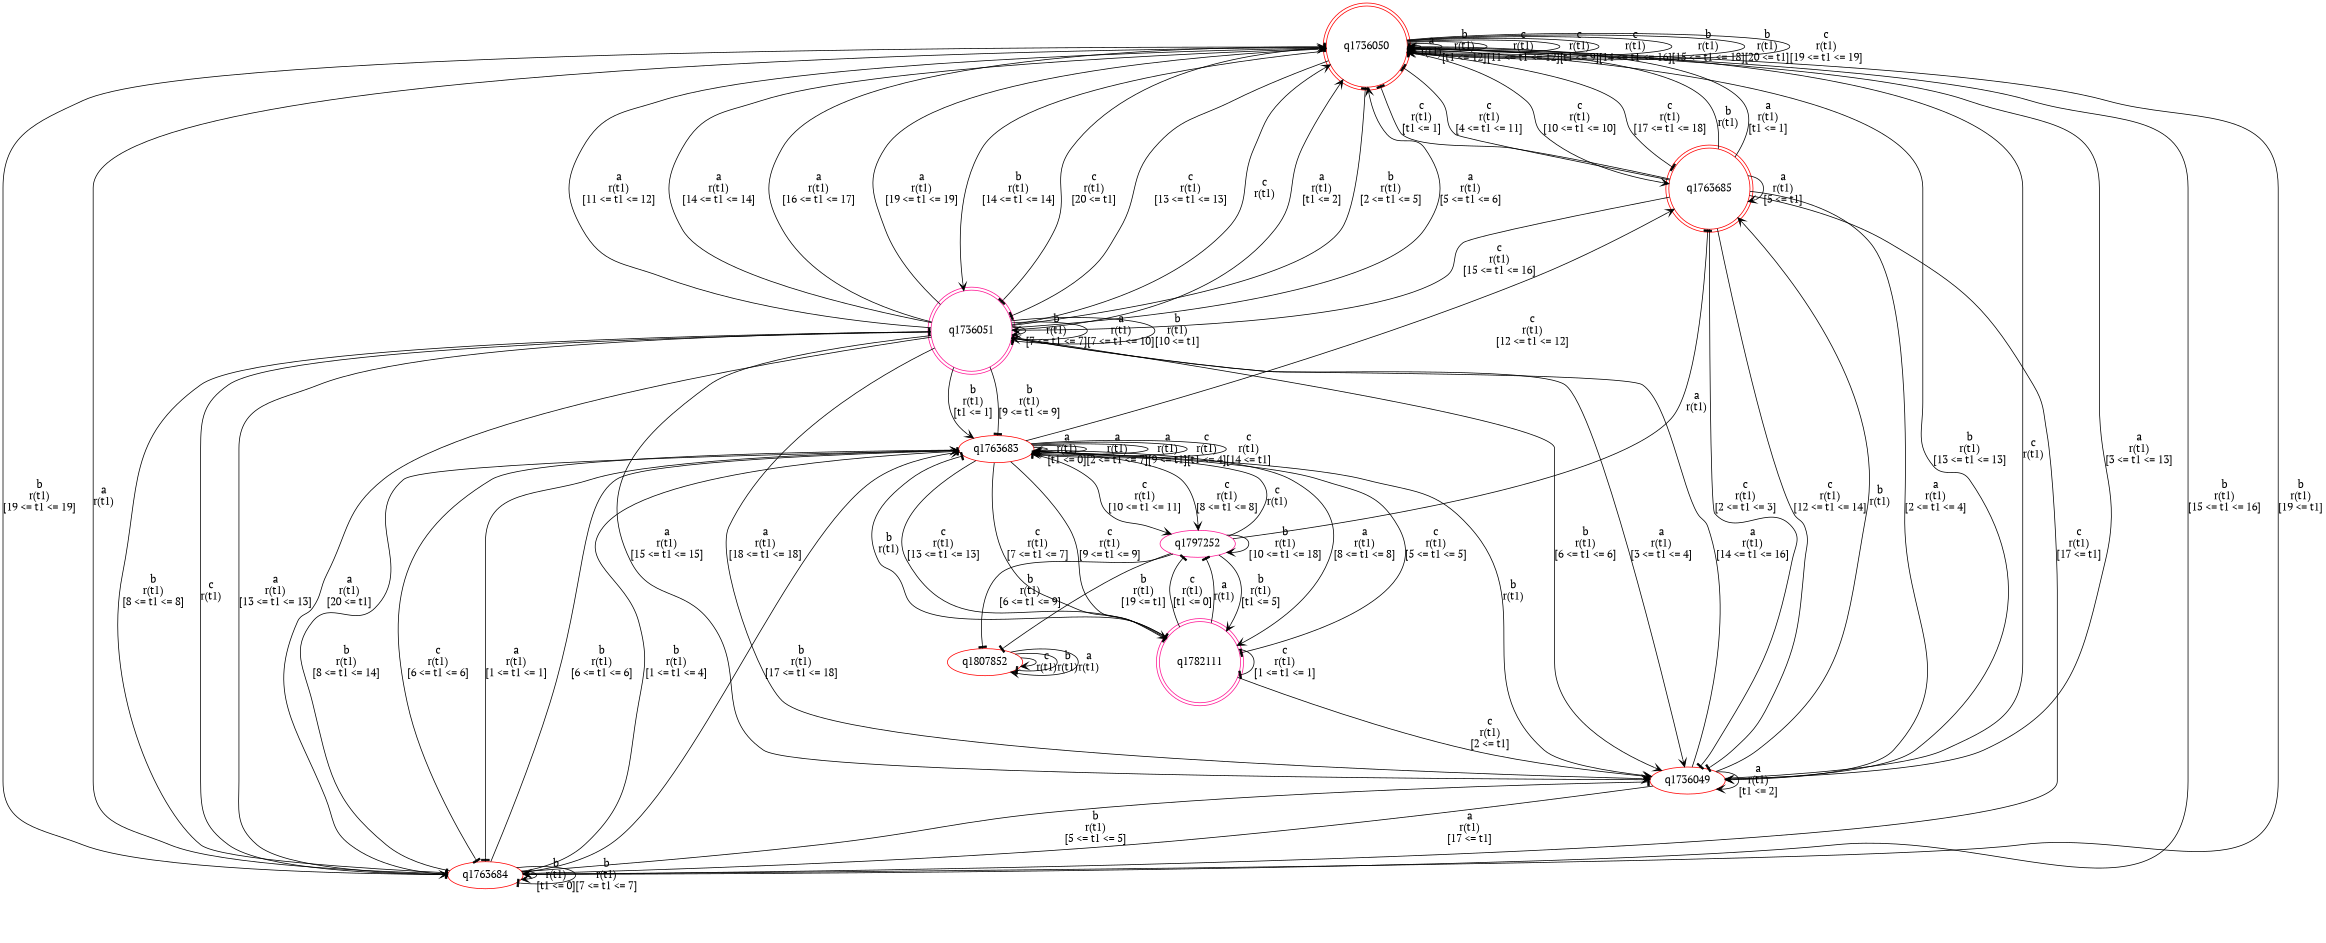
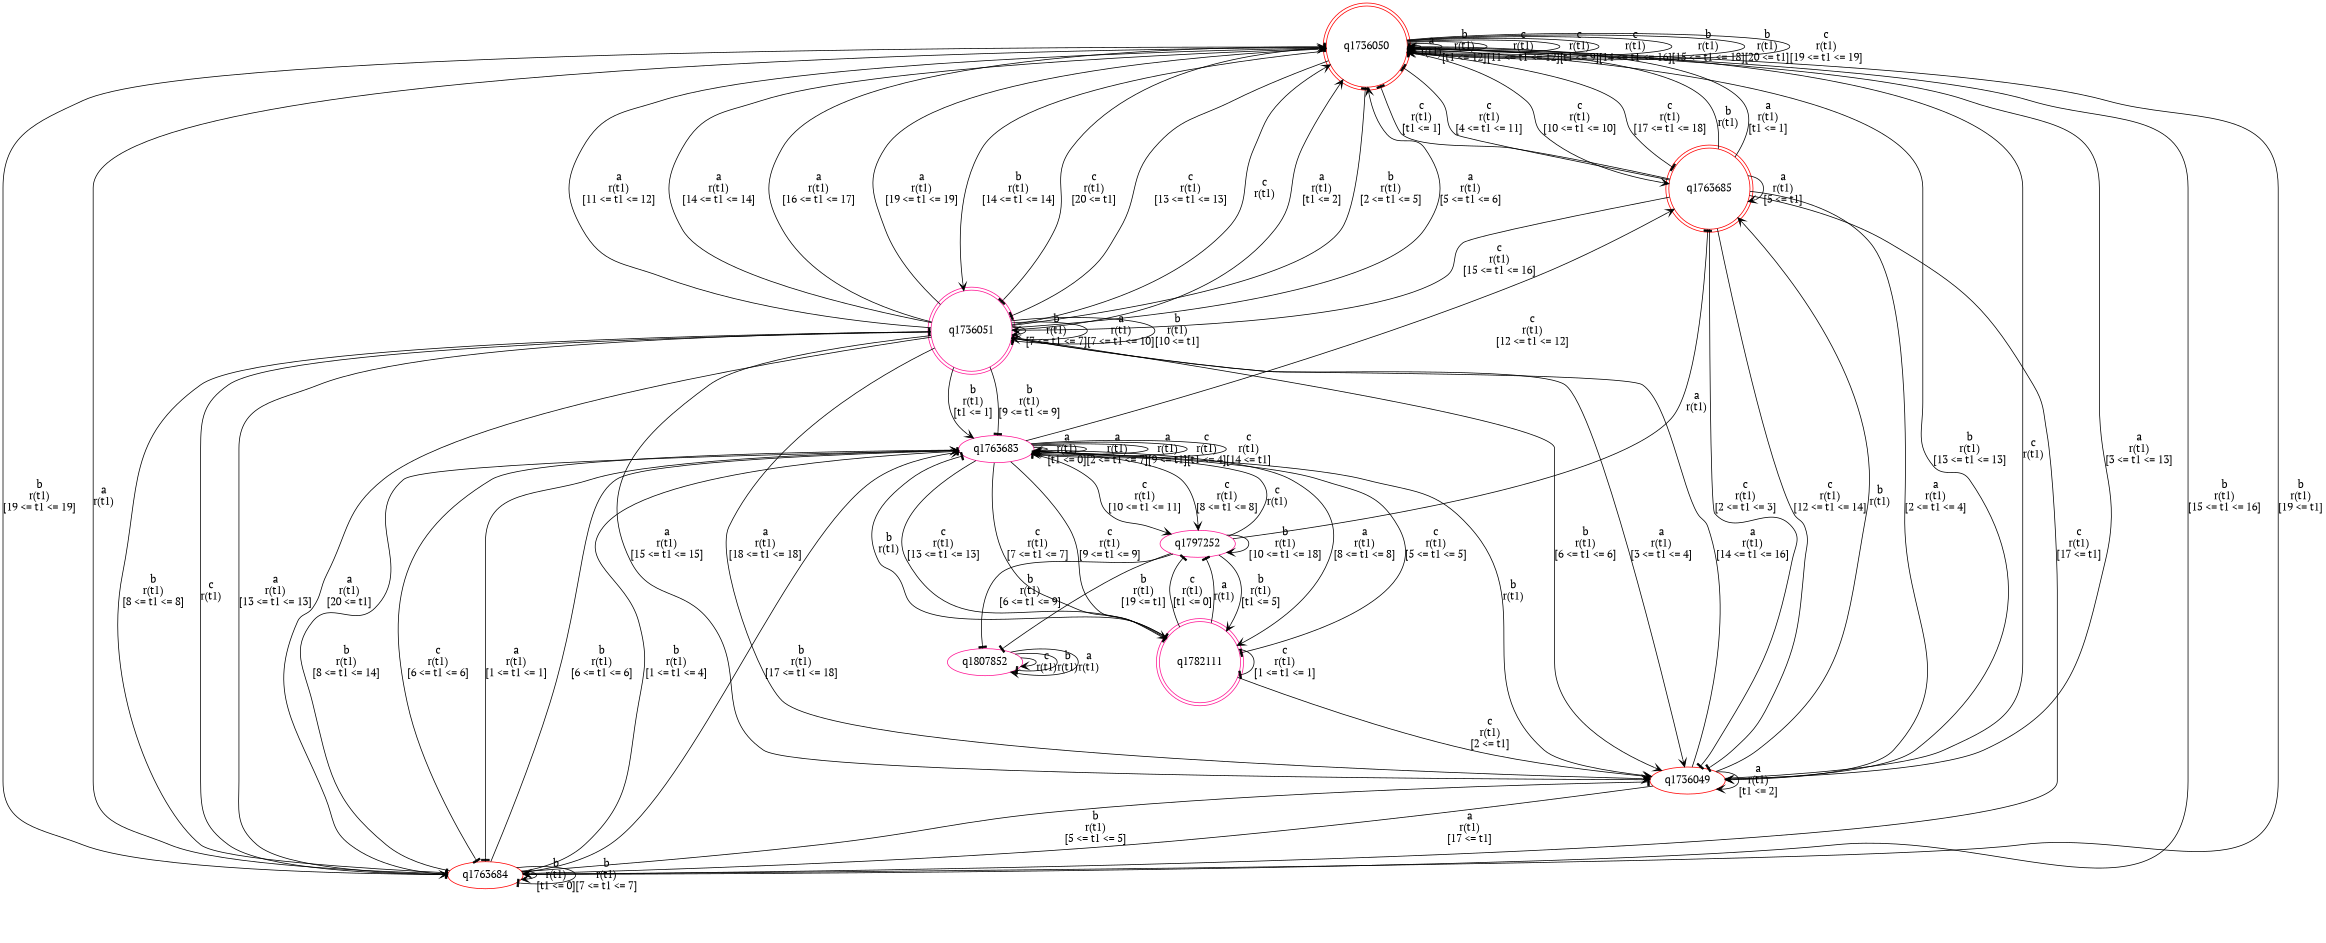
(996, 449) -> (996, 449)
(985, 662) -> (985, 662)
